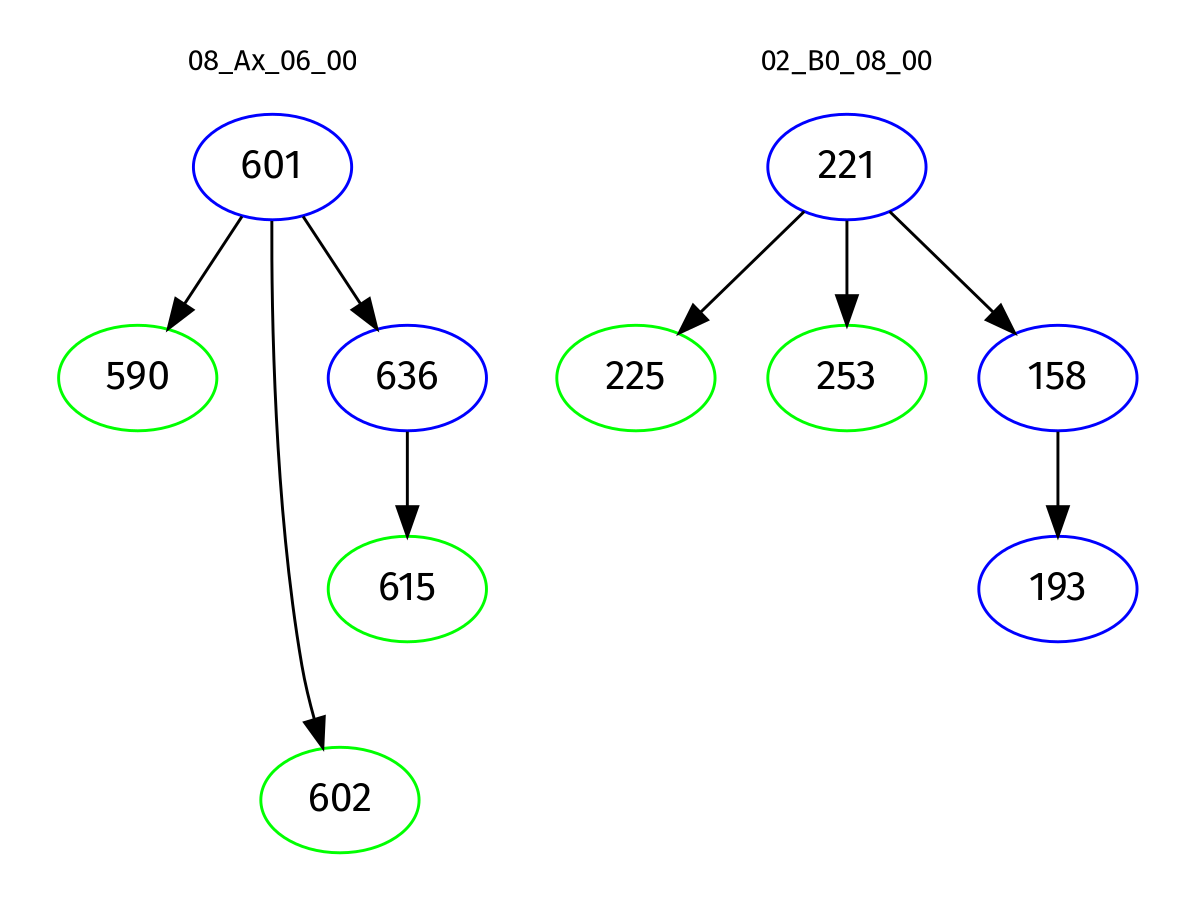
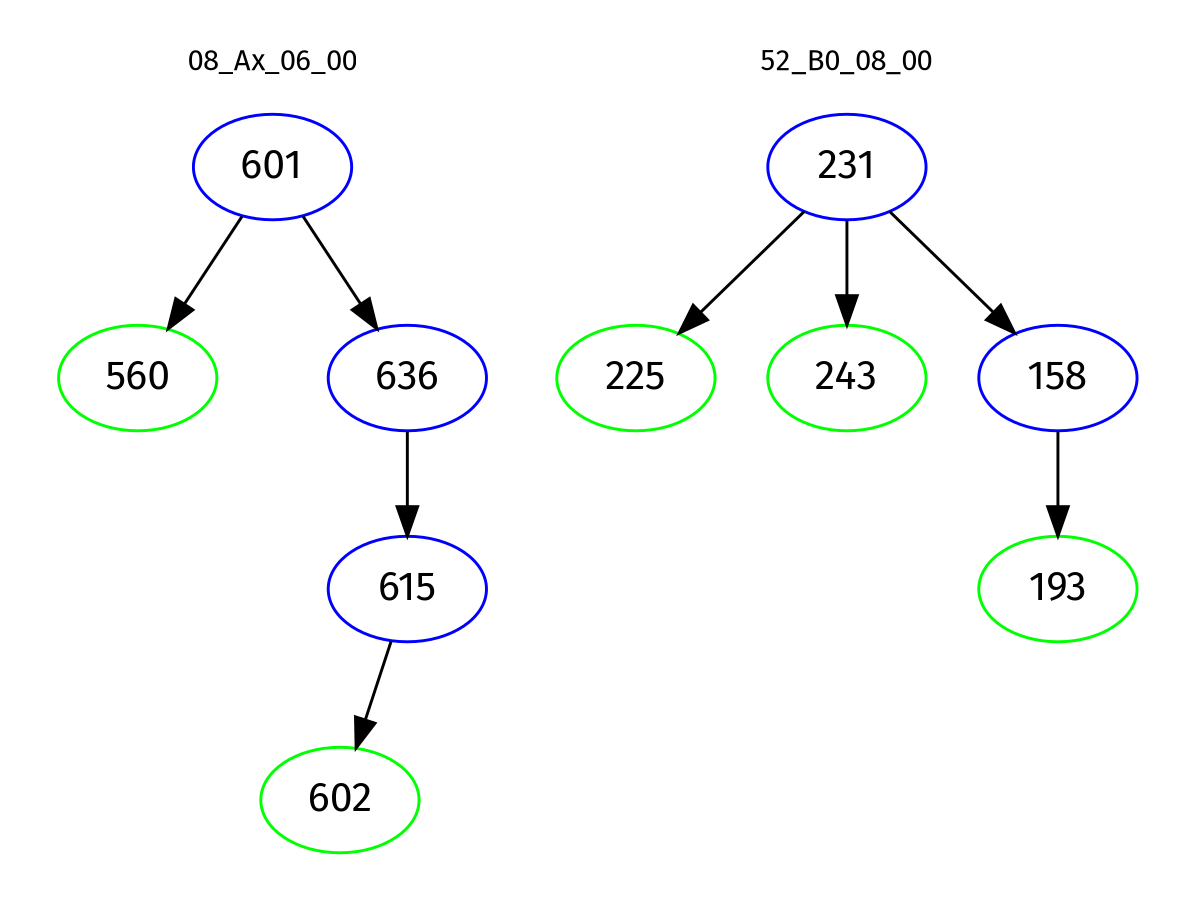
(847, 63) -> (847, 63)
(847, 167) -> (847, 167)
(138, 378) -> (138, 378)
(847, 378) -> (847, 378)
(280, 472) -> (378, 681)
(407, 589) -> (407, 589)
(1058, 589) -> (1058, 589)
